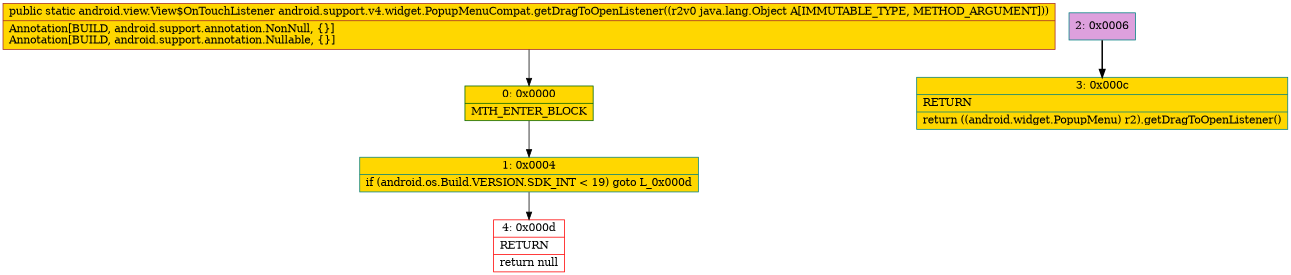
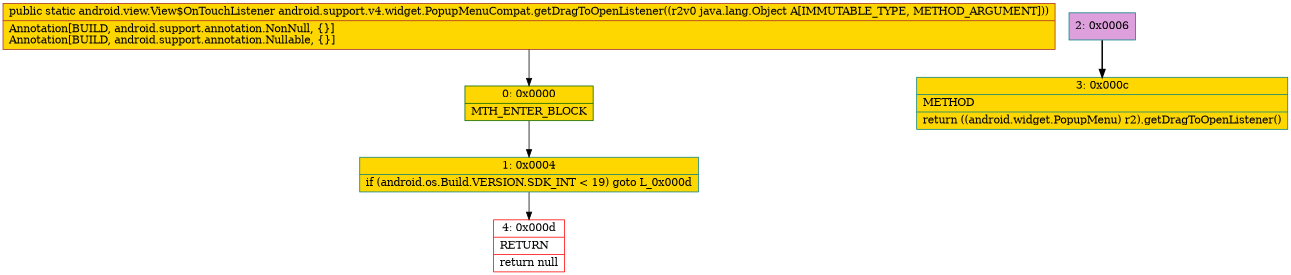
(947, 103) -> (949, 103)
